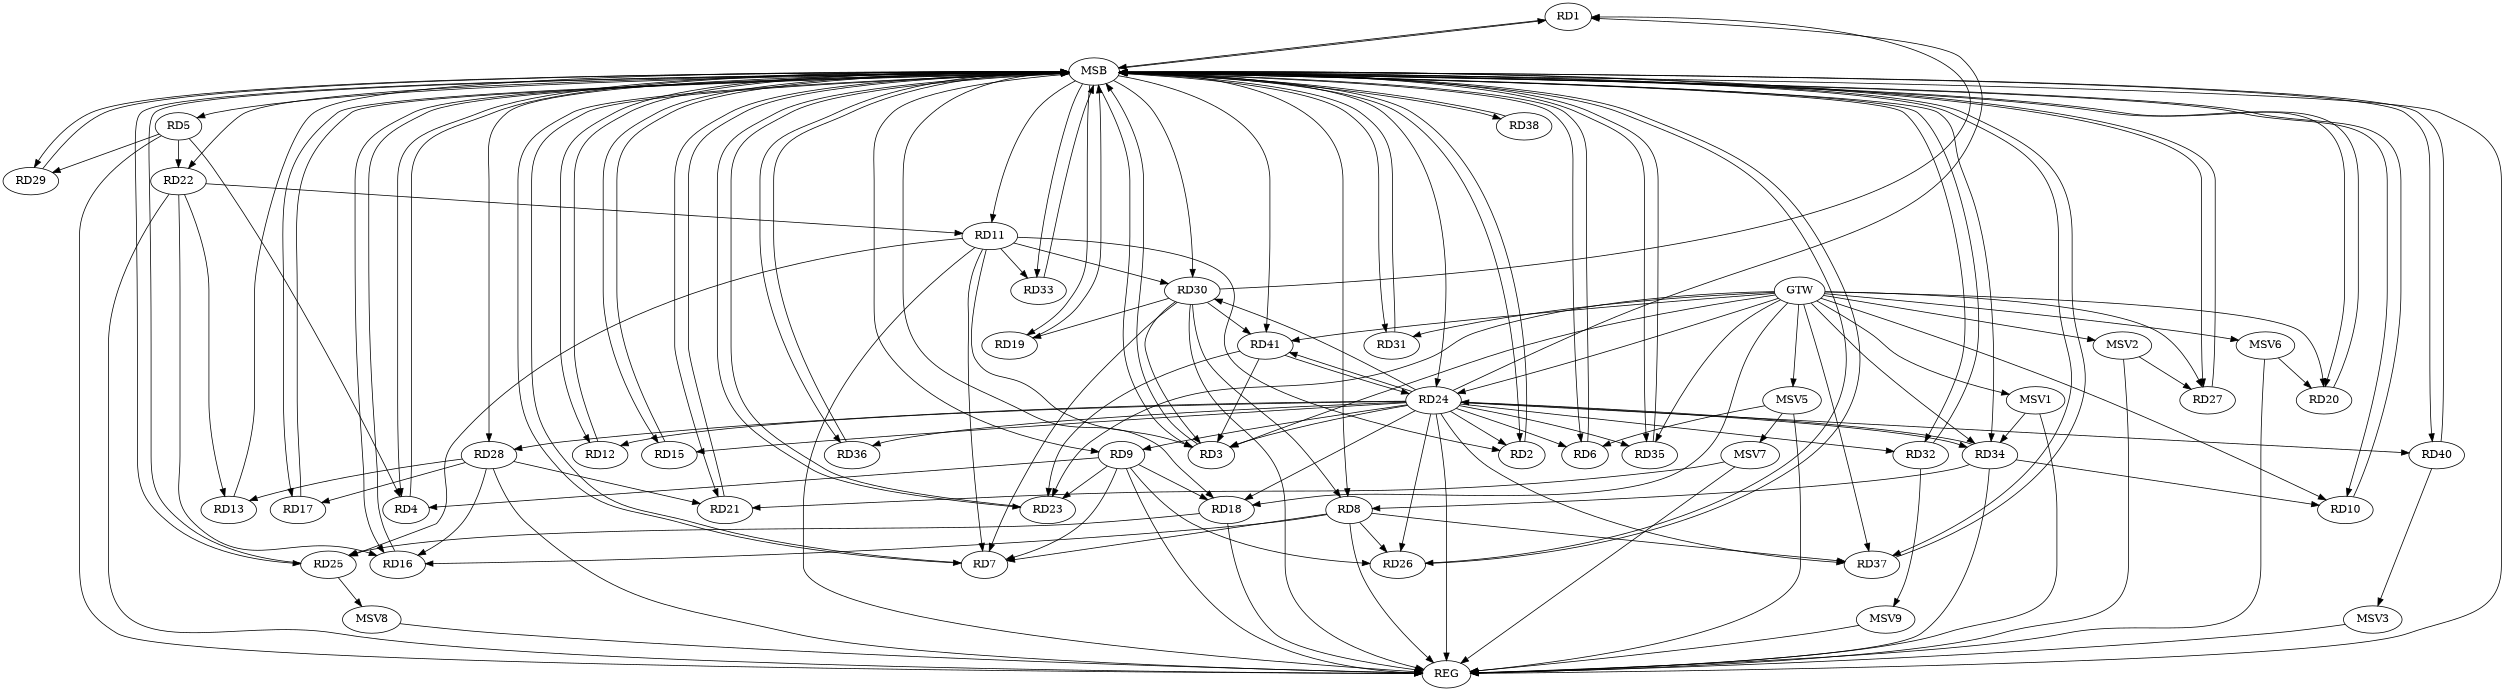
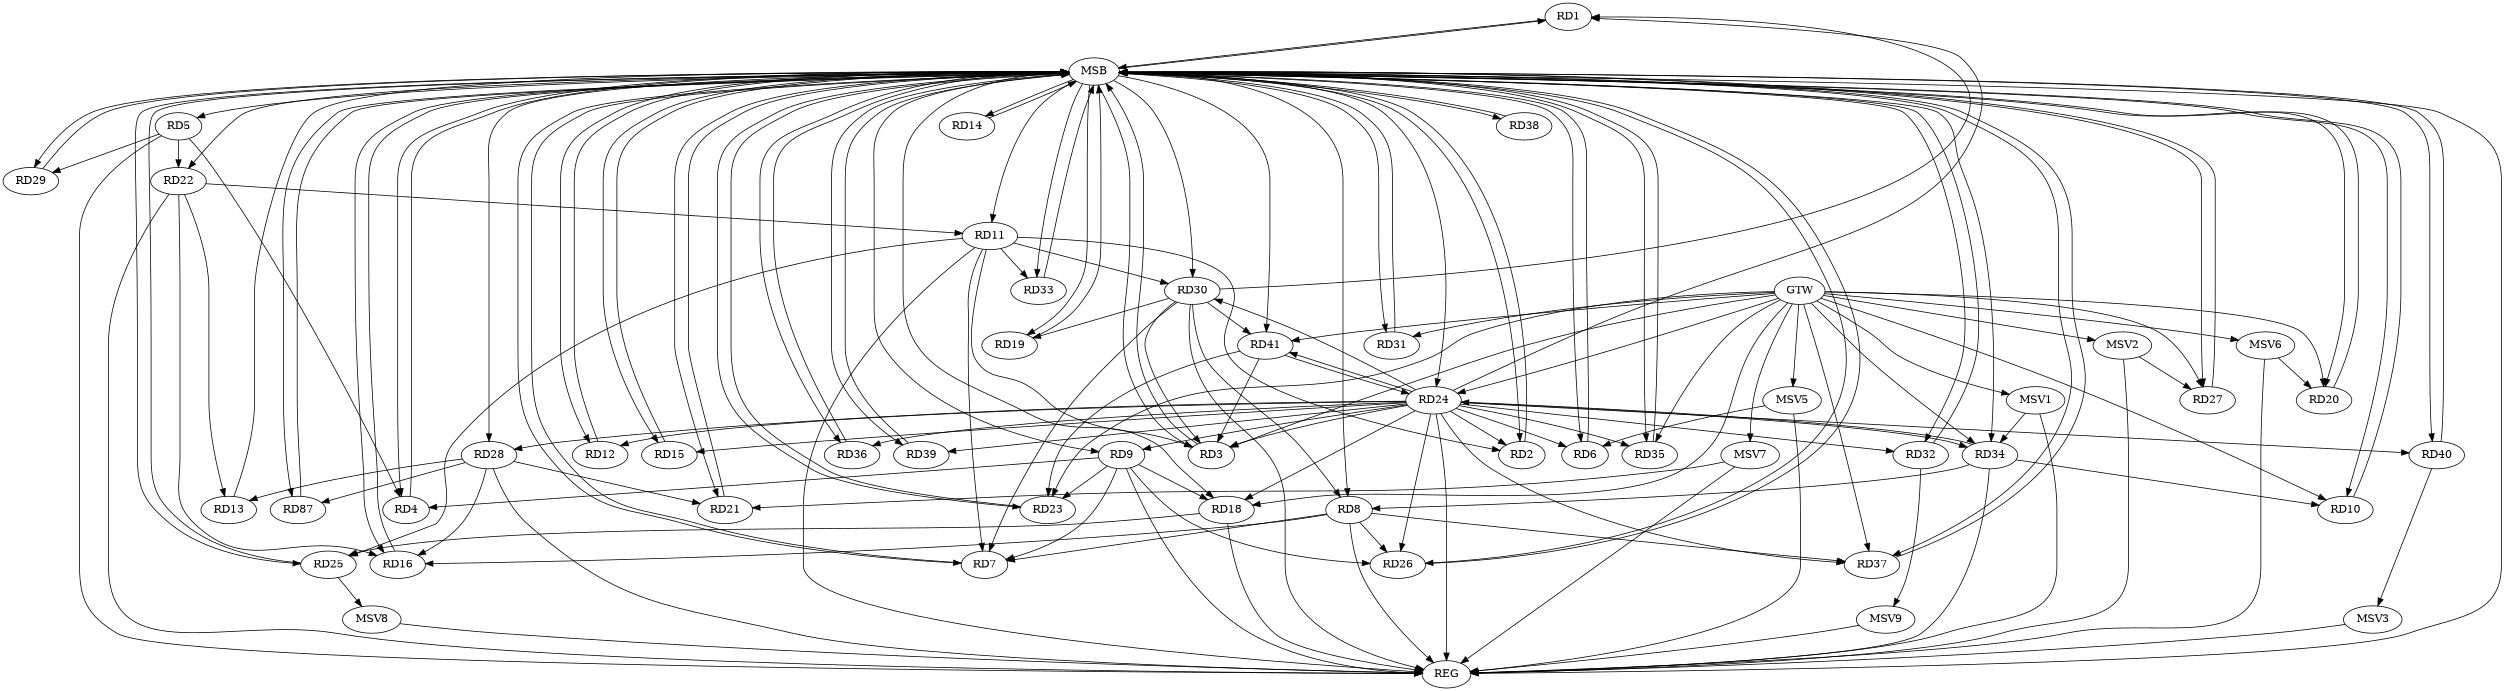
none -> (967, 126)
(1773, 425) -> (1763, 366)
none -> (921, 455)
(298, 510) -> (298, 510)
